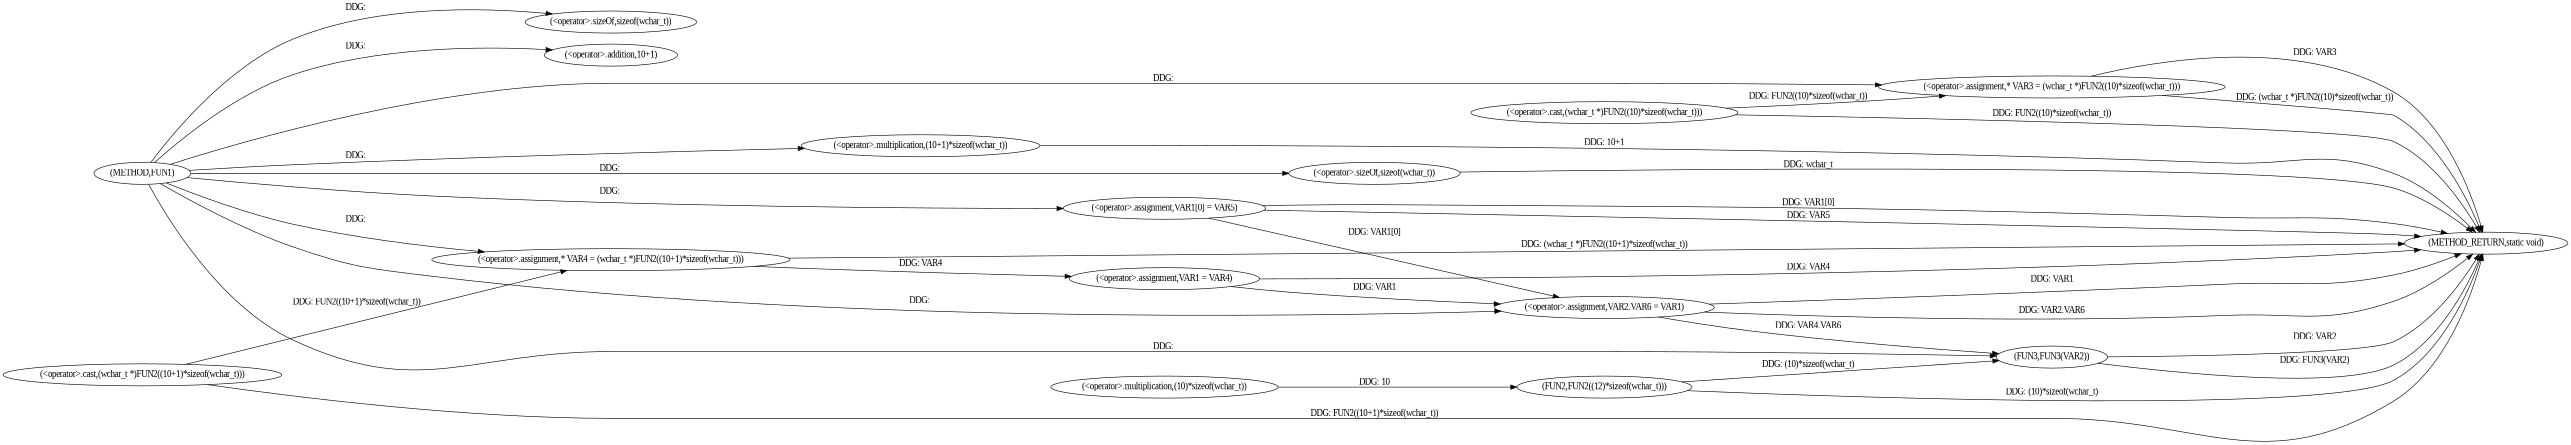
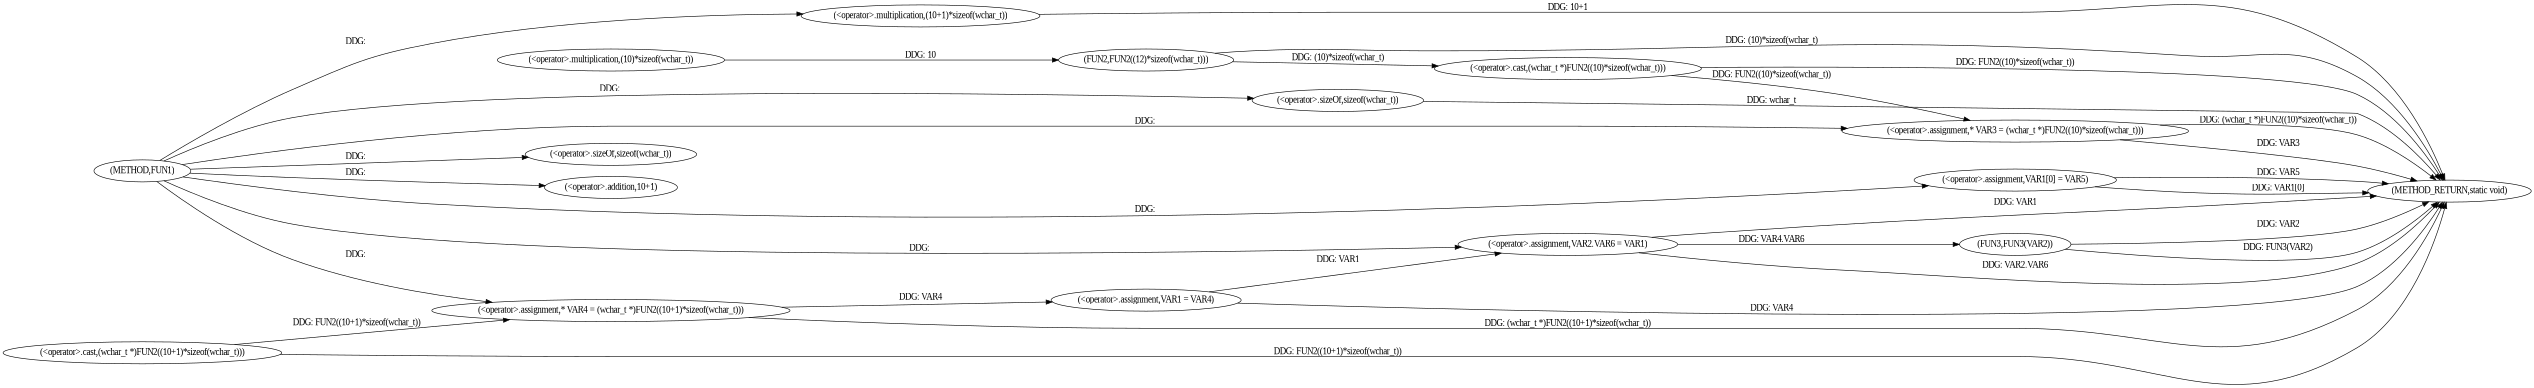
(1381, 257) -> none
(1031, 352) -> none
(1837, 371) -> (1332, 64)
